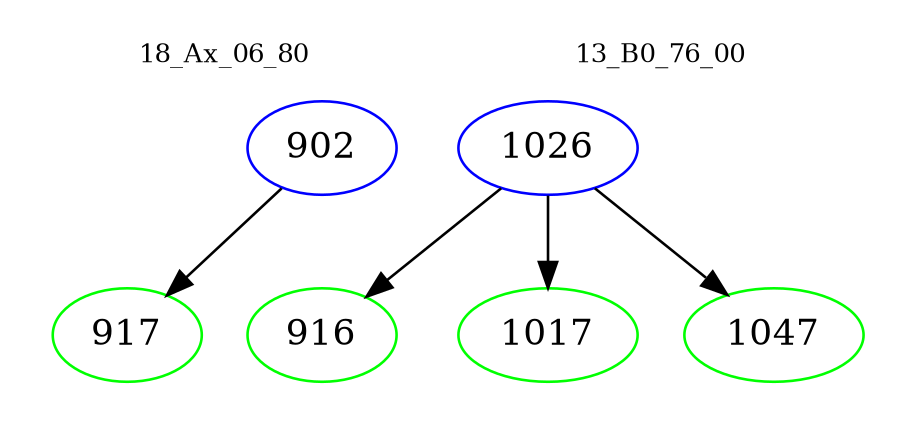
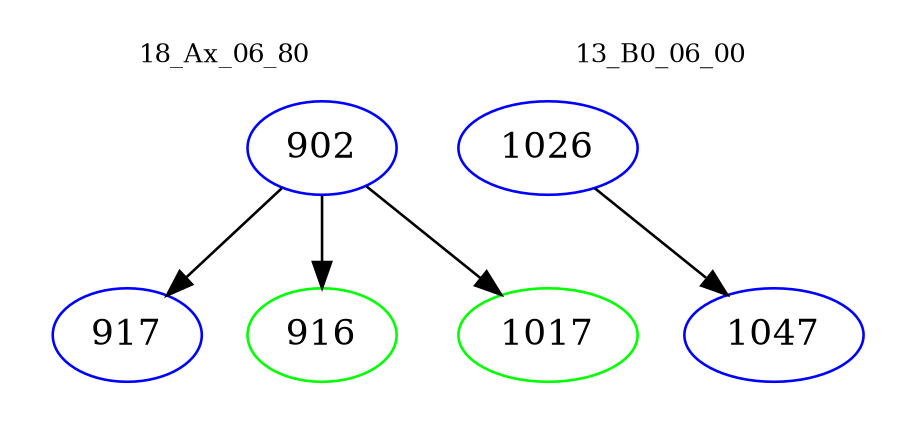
(661, 56) -> (661, 56)
(455, 225) -> (322, 229)
(548, 229) -> (401, 214)
(127, 335) -> (127, 335)
(774, 335) -> (774, 335)
